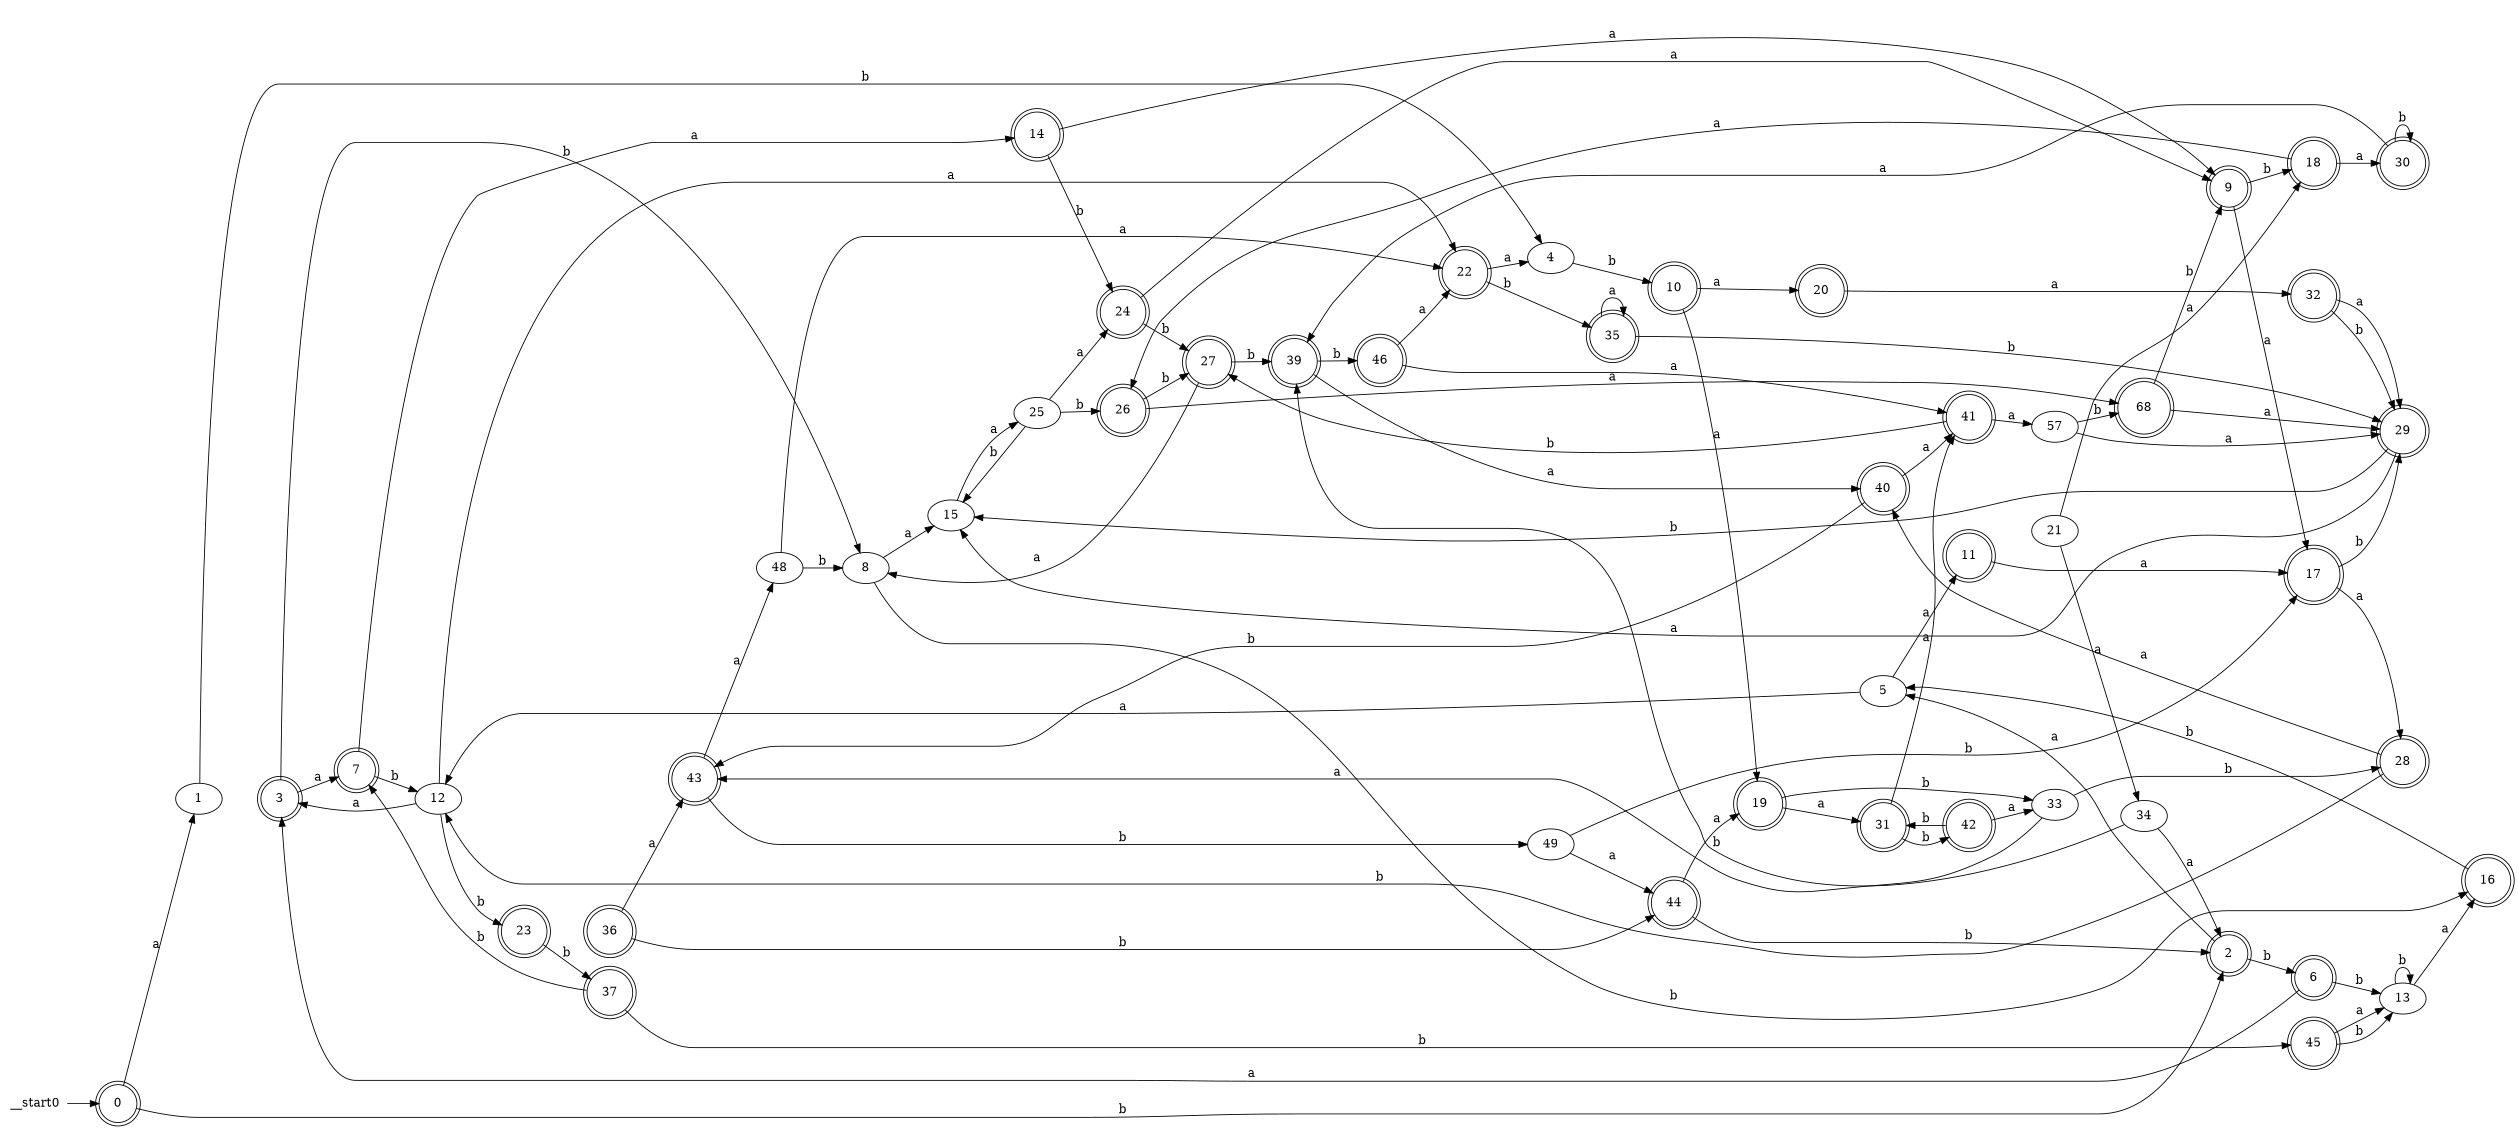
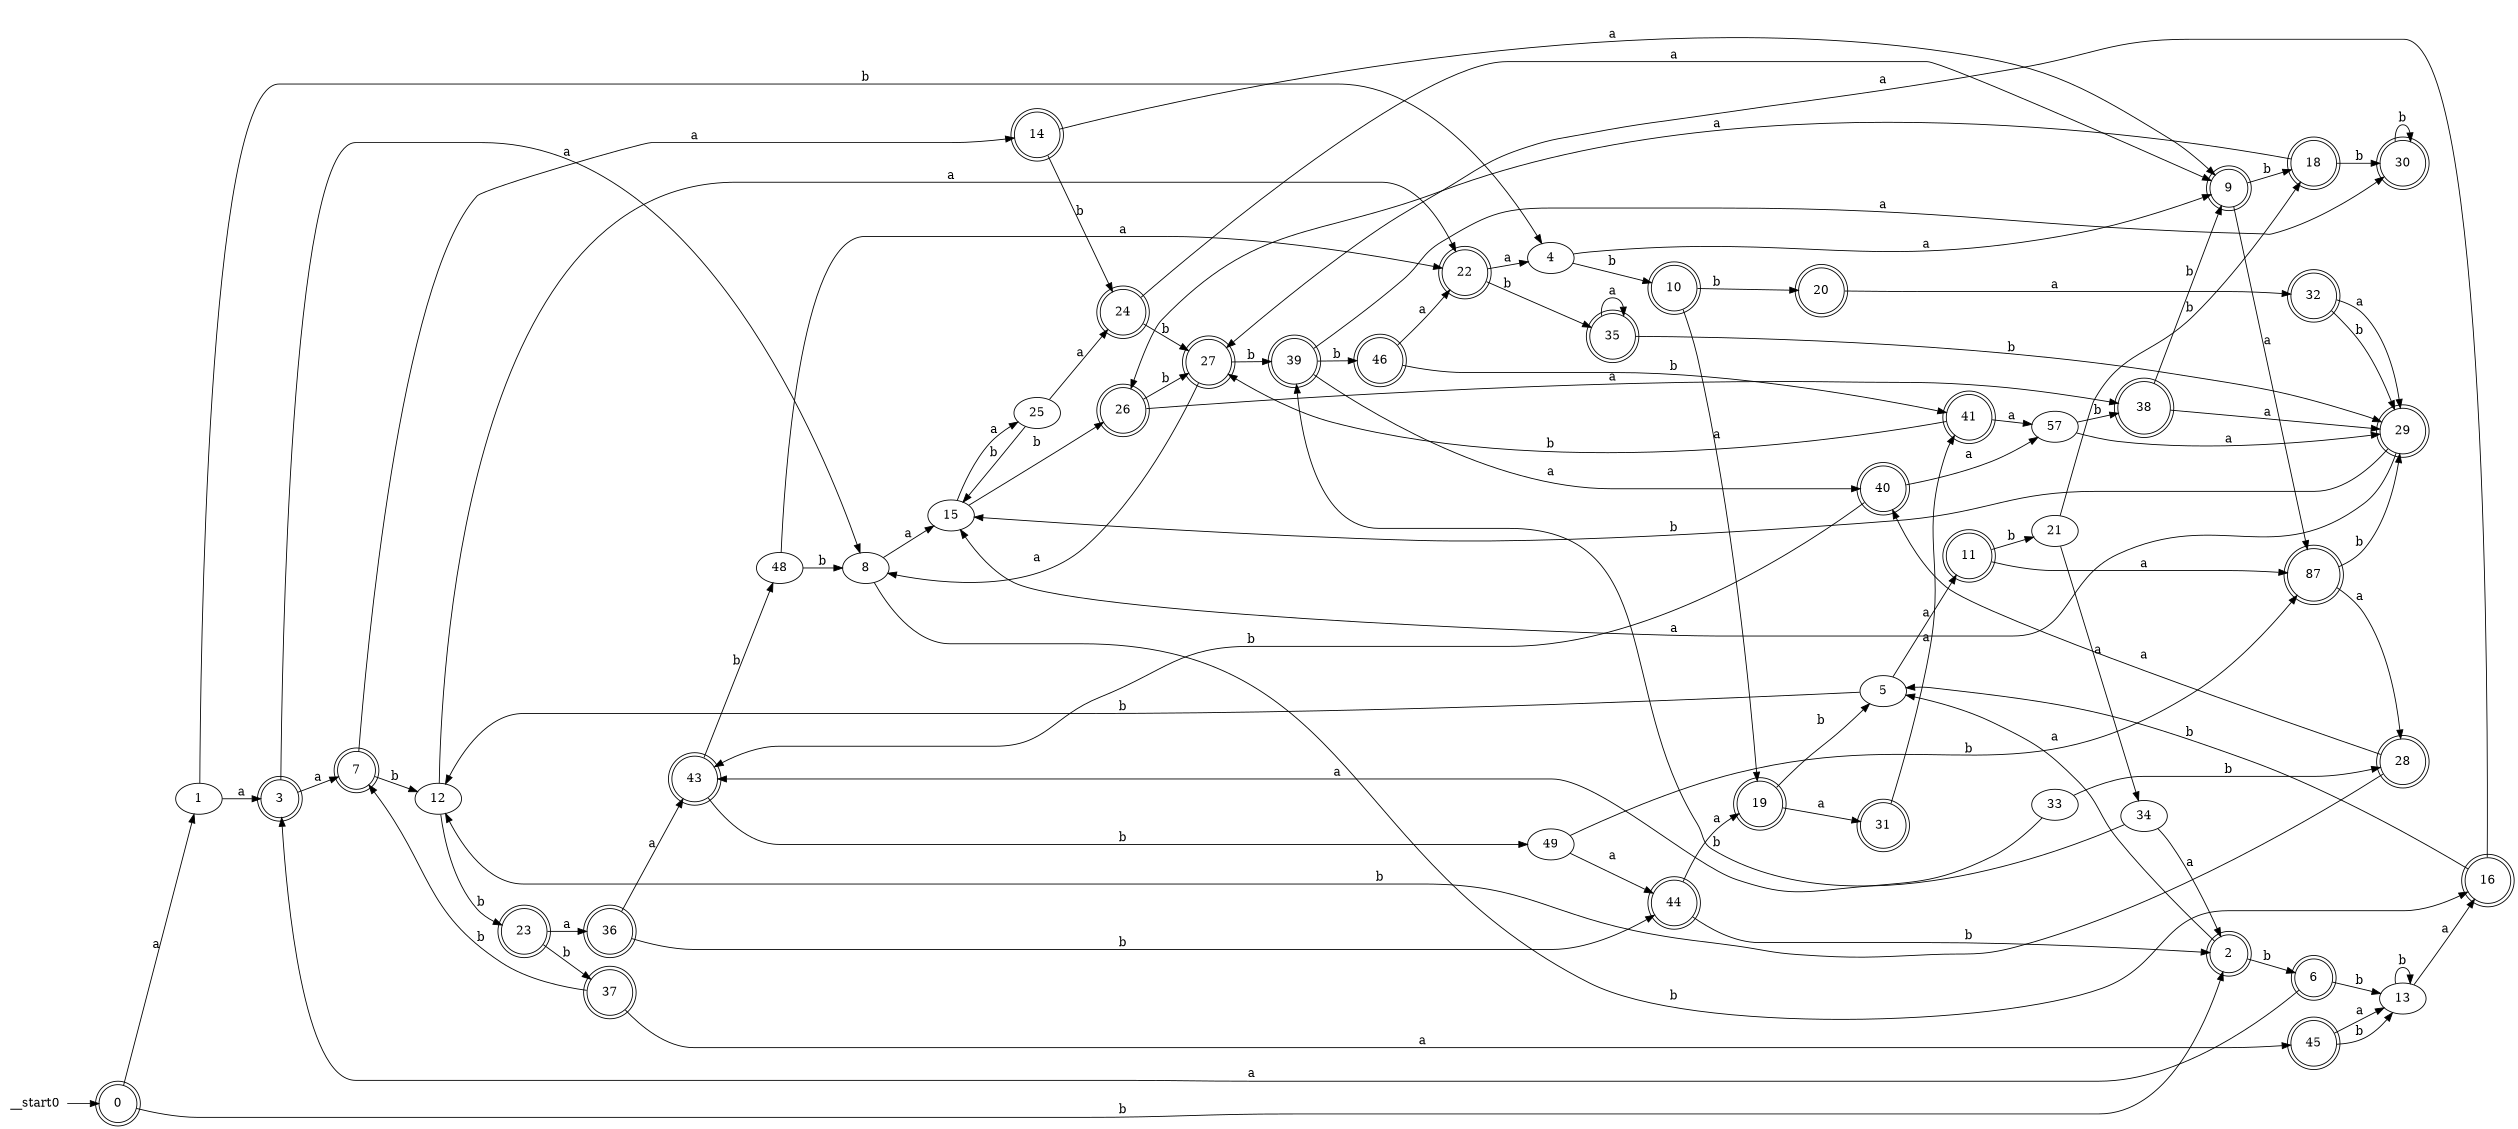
none -> (2200, 39)
(567, 153) -> (567, 153)
(2360, 157) -> (2360, 157)
(1834, 175) -> (1829, 210)
none -> (1891, 251)
(1717, 283) -> (1717, 283)
(2190, 308) -> (2190, 308)
(1674, 367) -> (1674, 367)
(2144, 408) -> (2144, 408)
(1076, 412) -> (1032, 466)
(1925, 459) -> (1970, 469)
none -> (2008, 545)
(2314, 575) -> (2314, 575)
(737, 661) -> (737, 661)
(1123, 707) -> (1123, 707)
(1903, 789) -> (1819, 748)
(362, 811) -> (237, 799)
(1969, 825) -> none
none -> (563, 931)
(1423, 1041) -> (1423, 1041)
